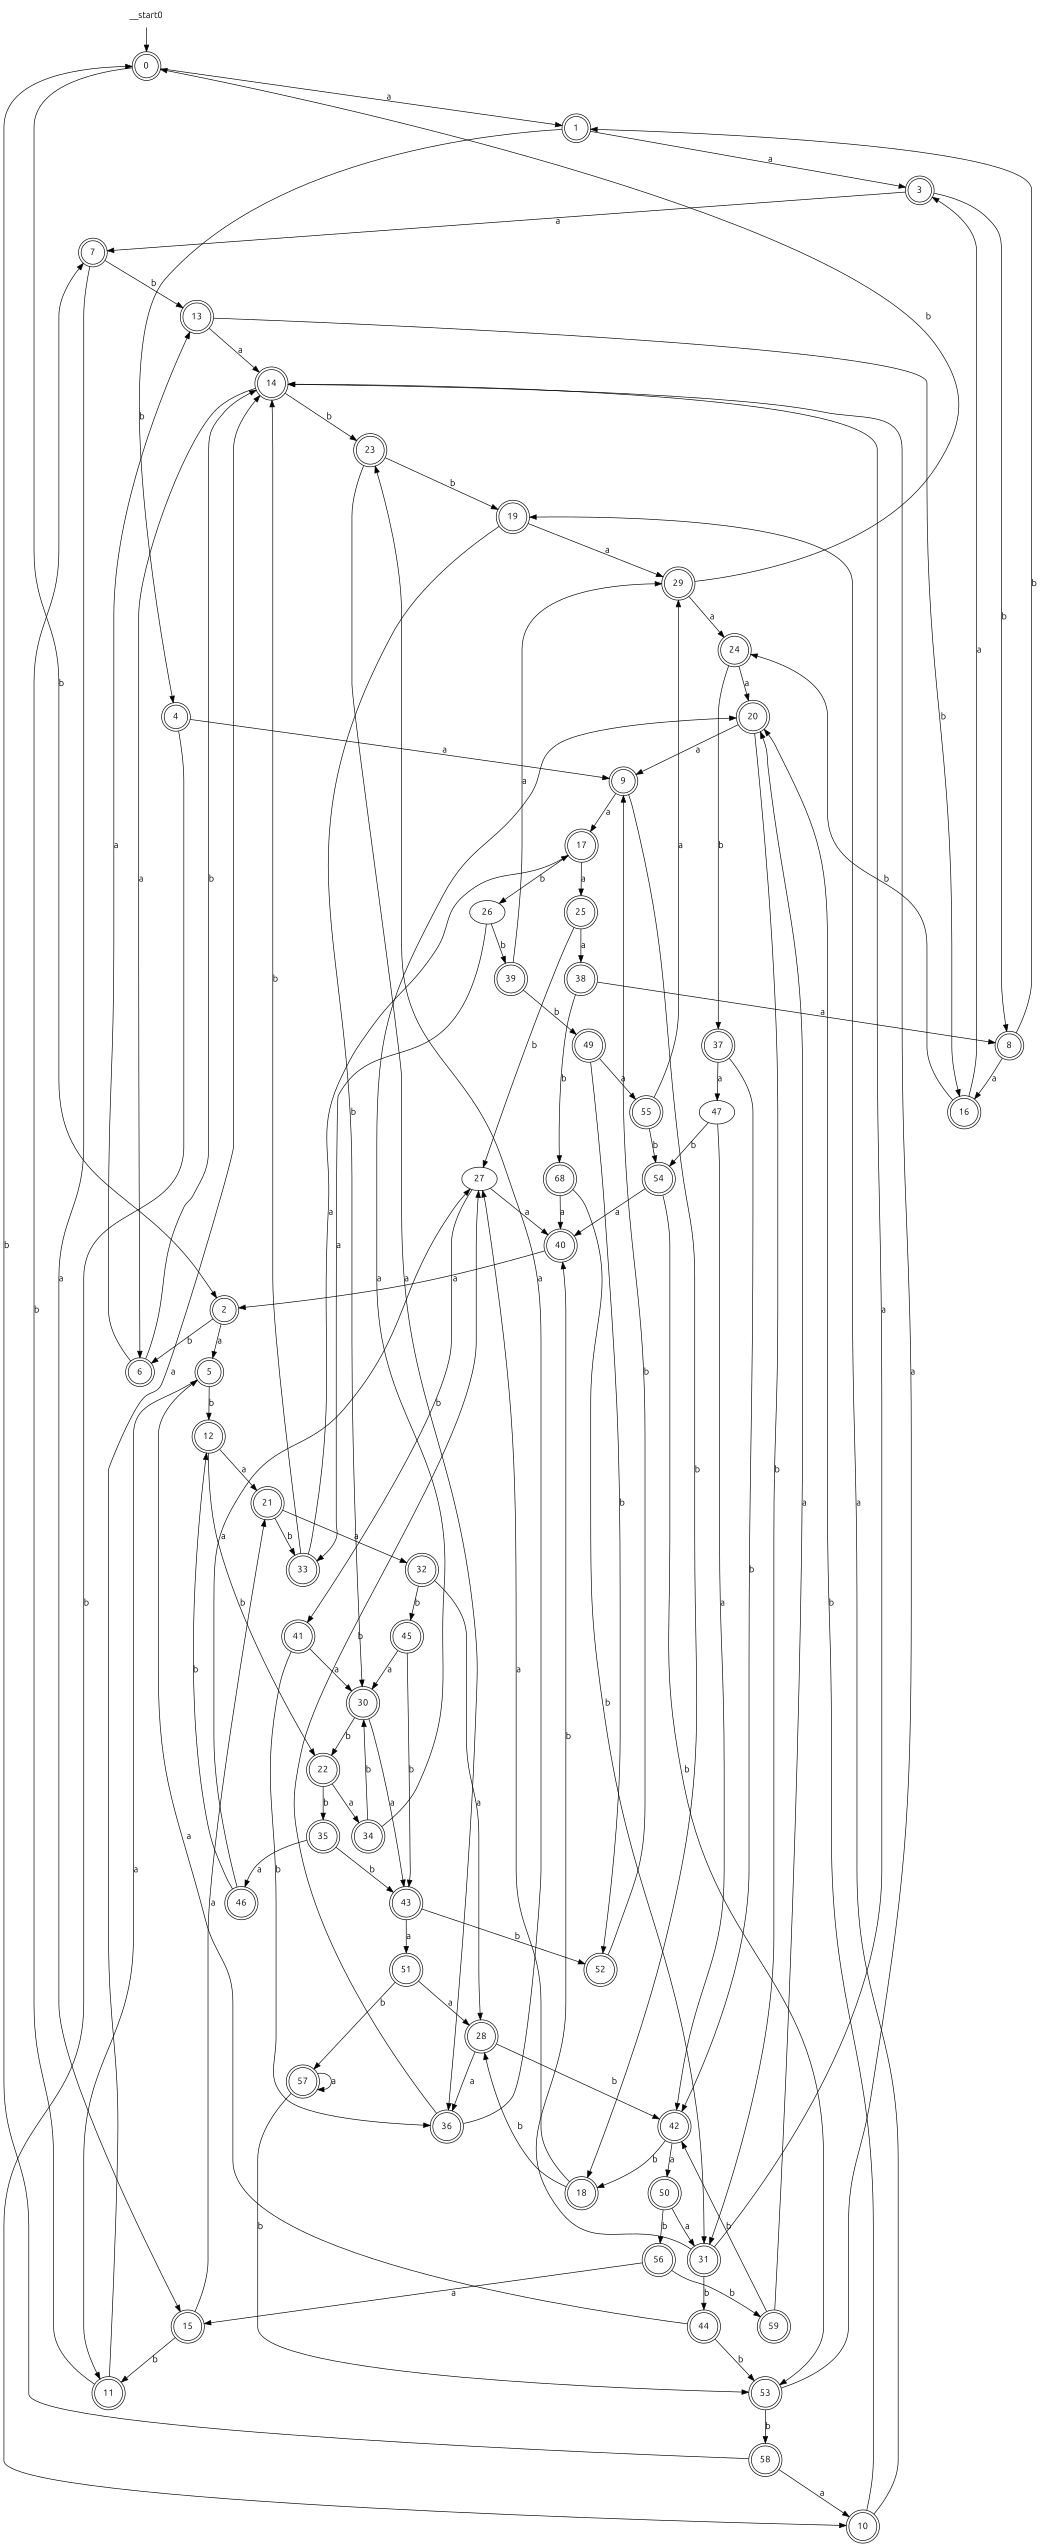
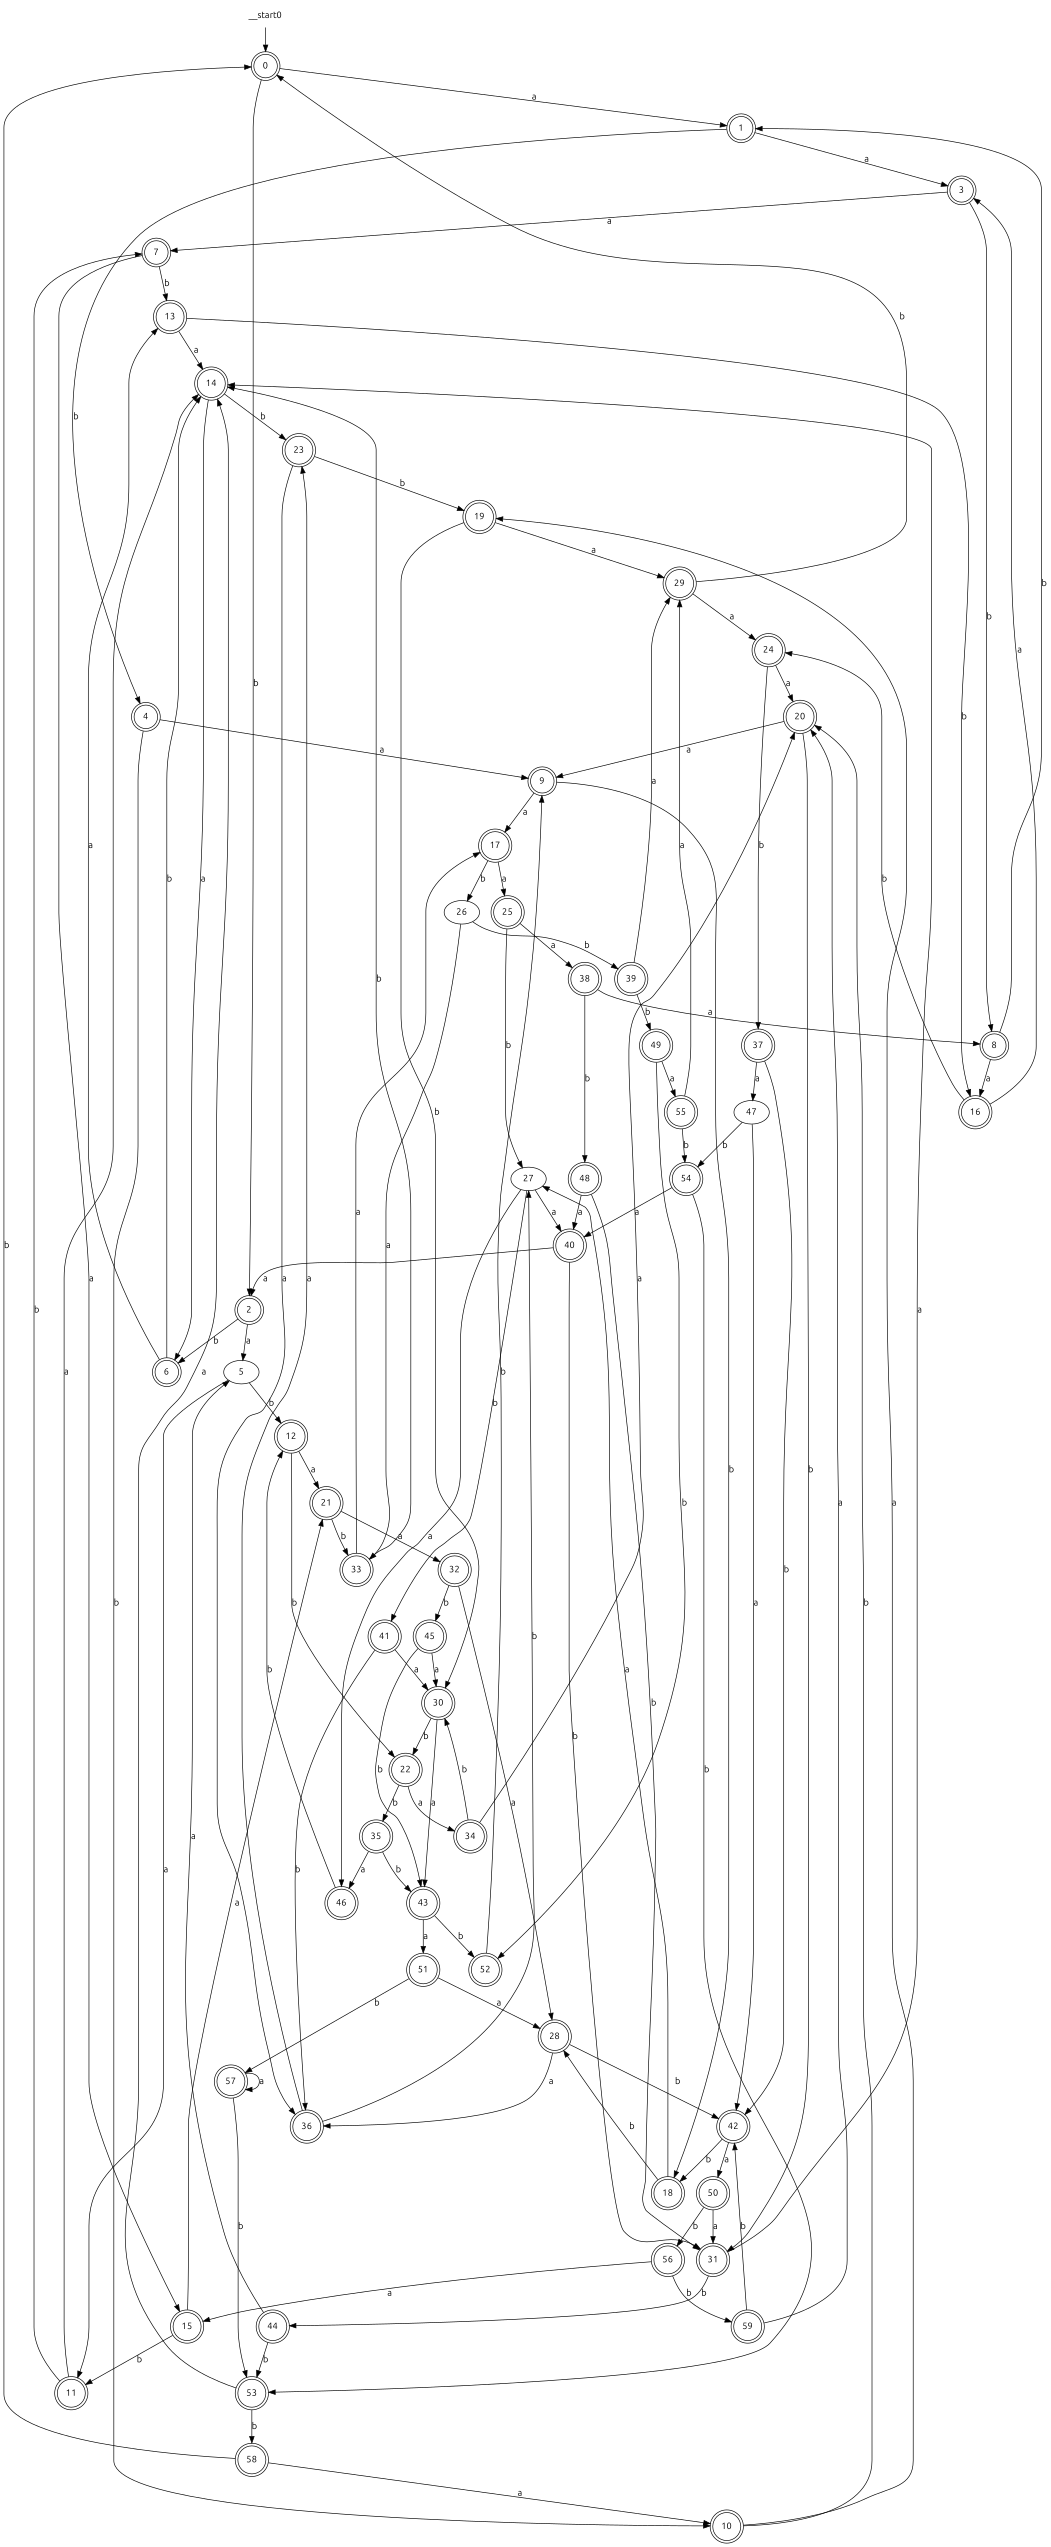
(560, 1179) -> (585, 1179)
(209, 1372) -> (241, 1372)
(236, 1501) -> (426, 1535)
(566, 1815) -> (576, 1786)
